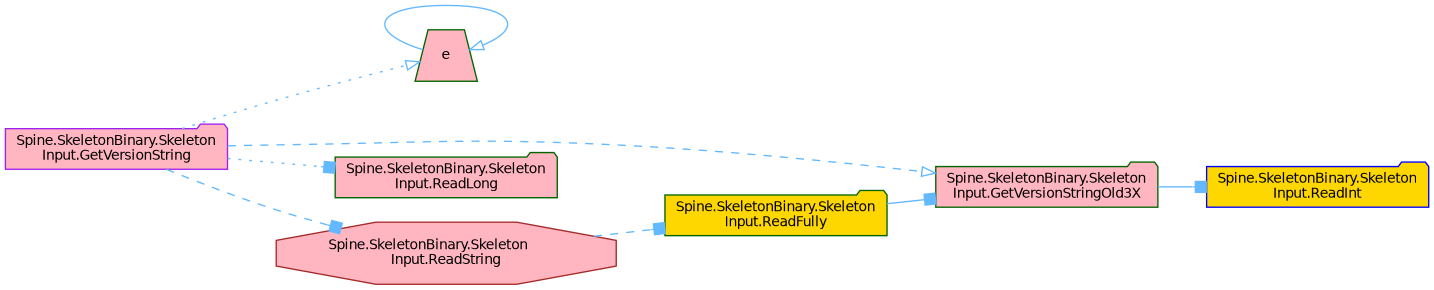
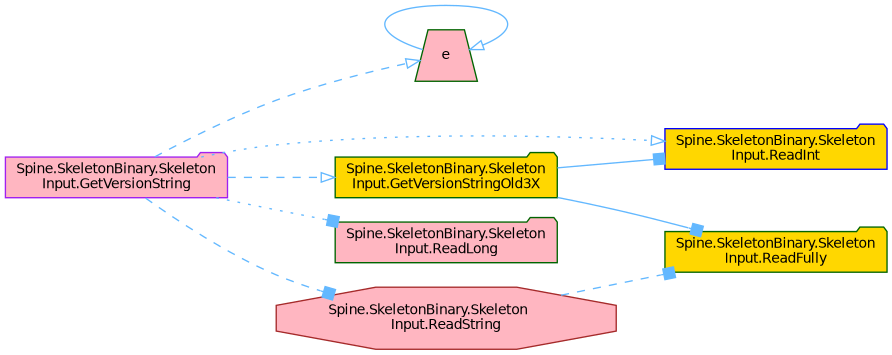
(294, 95) -> (277, 100)
none -> (425, 136)
(1047, 187) -> (446, 177)
(905, 202) -> (623, 212)
